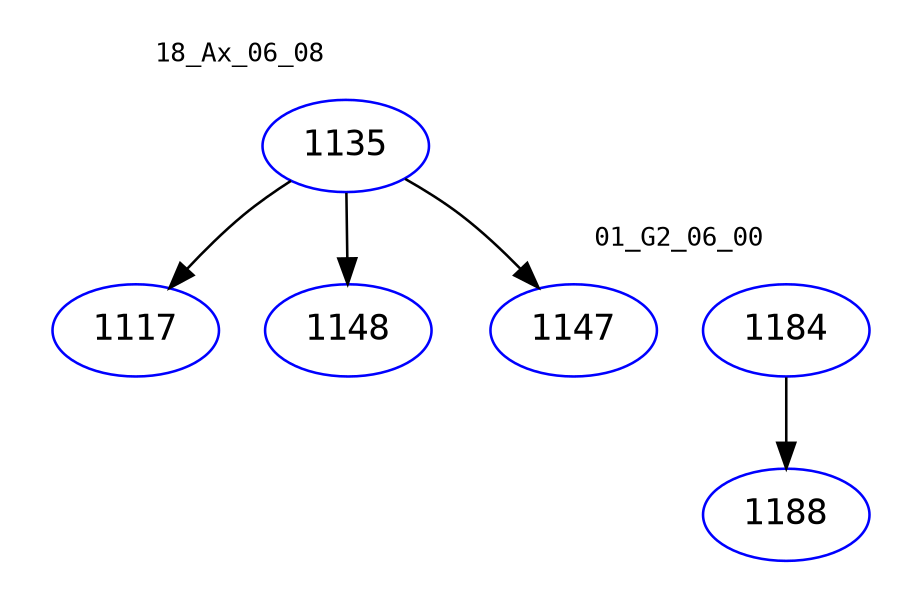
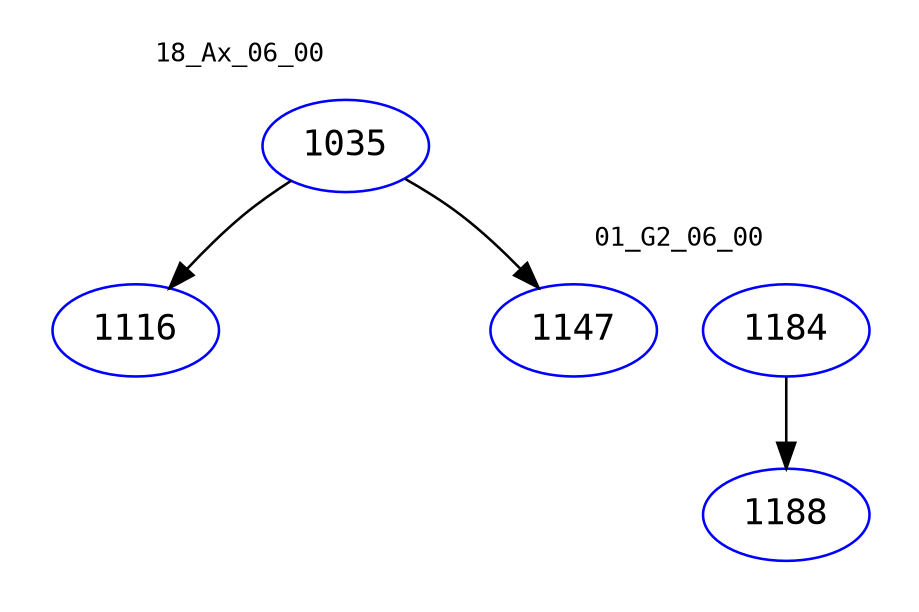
(241, 55) -> (241, 55)
(346, 146) -> (346, 146)
(136, 330) -> (136, 330)
(348, 330) -> none
